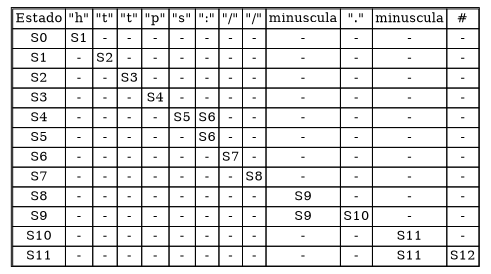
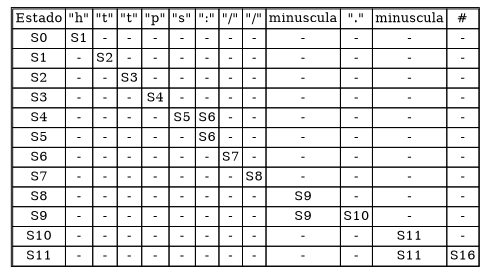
(463, 256) -> (463, 256)
